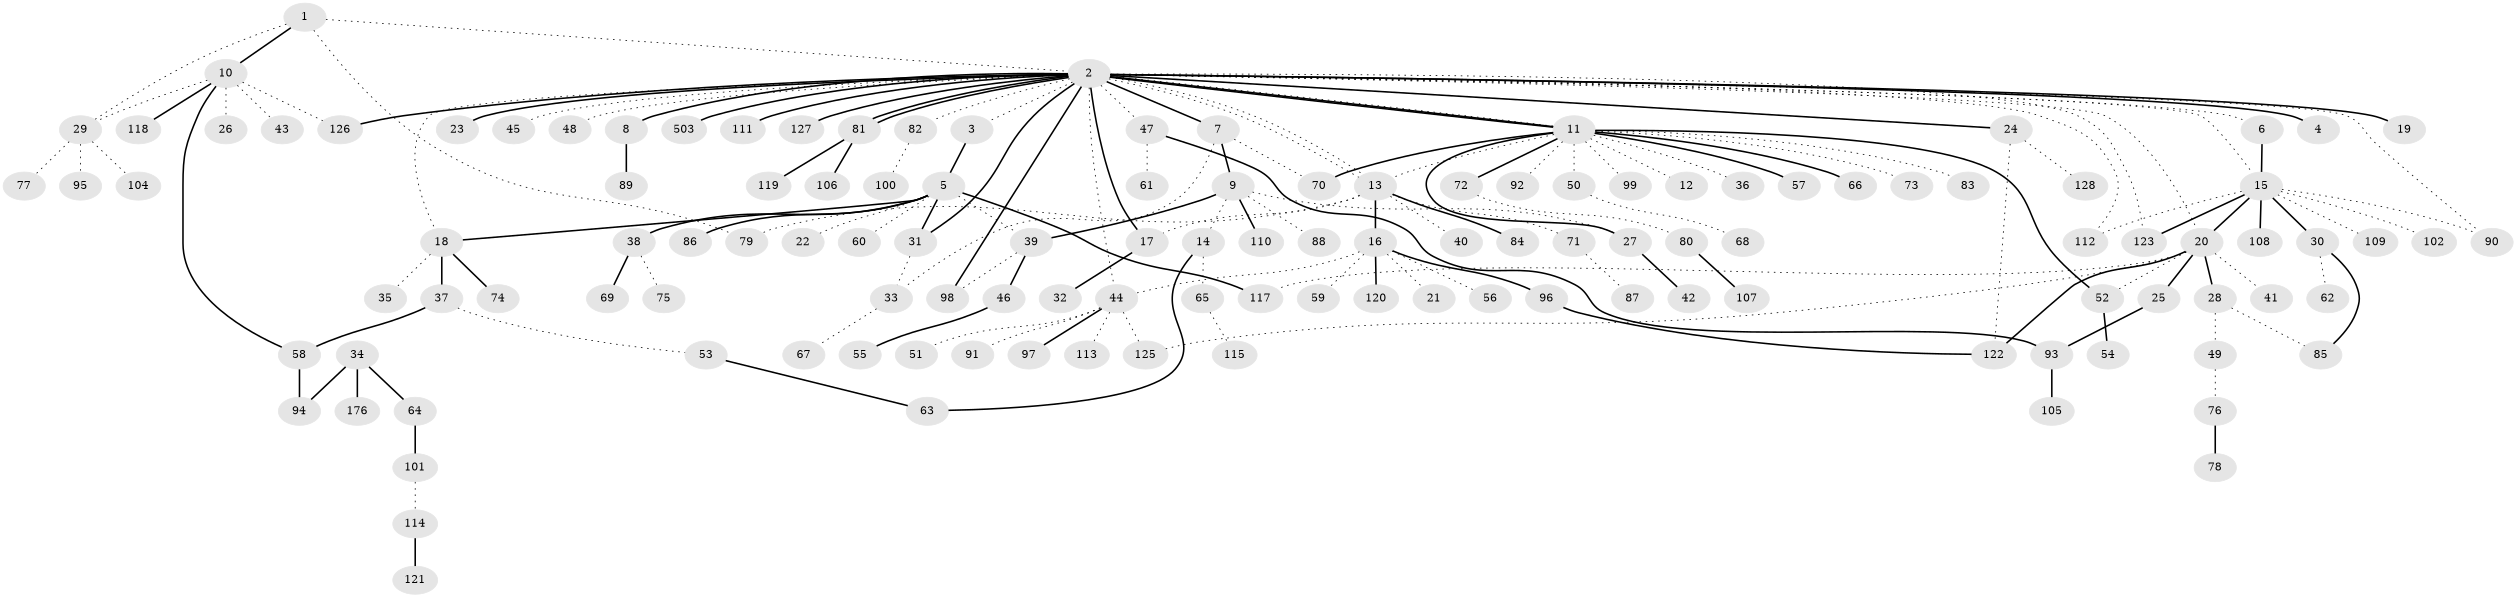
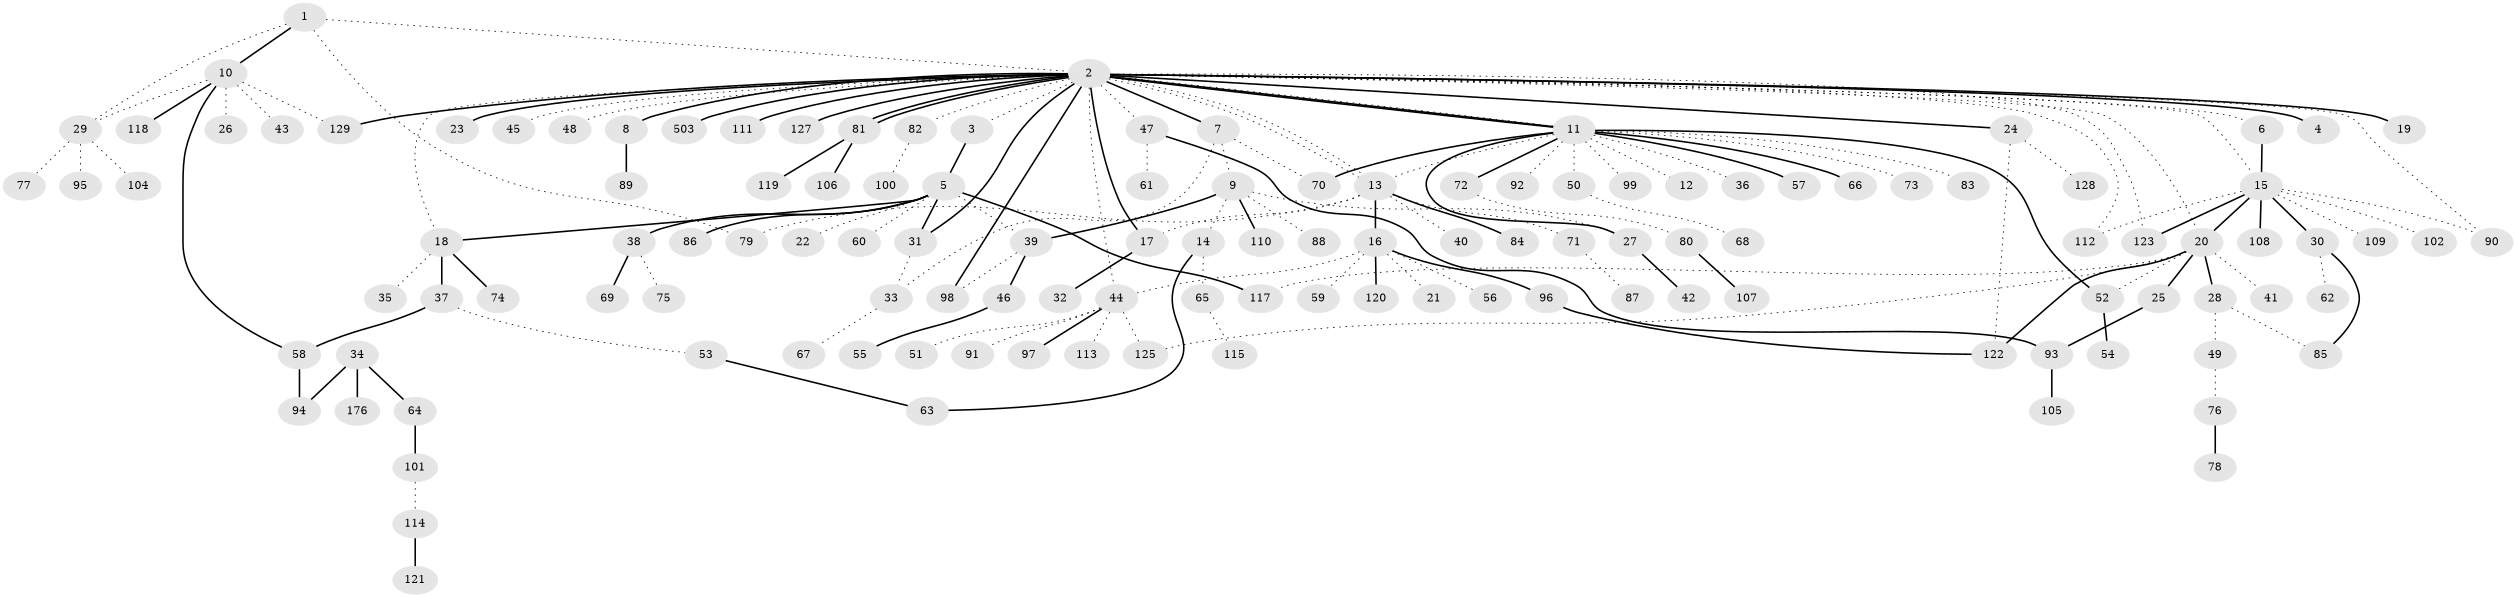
(340, 130) -> (340, 130)
(1227, 162) -> (1227, 162)
